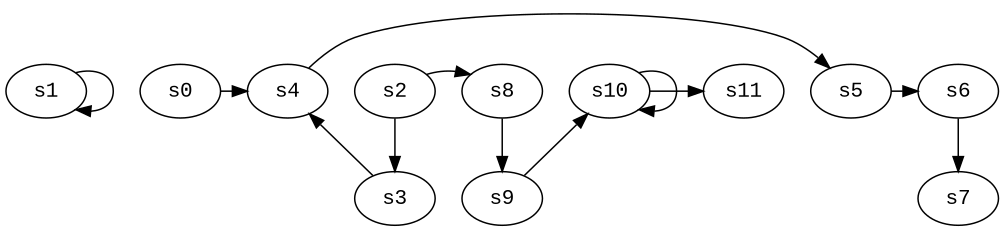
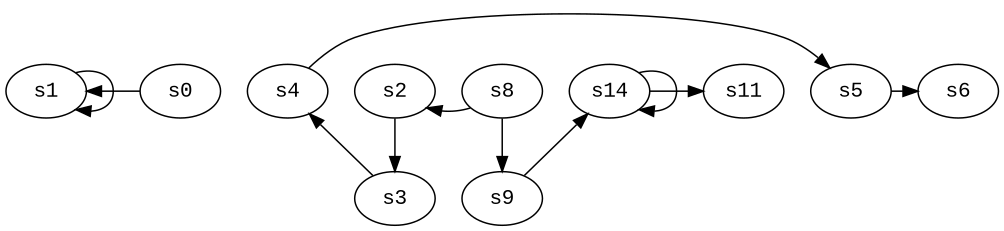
(441, 71) -> (456, 111)
(226, 91) -> (123, 91)
(610, 91) -> (610, 91)
(958, 198) -> none
